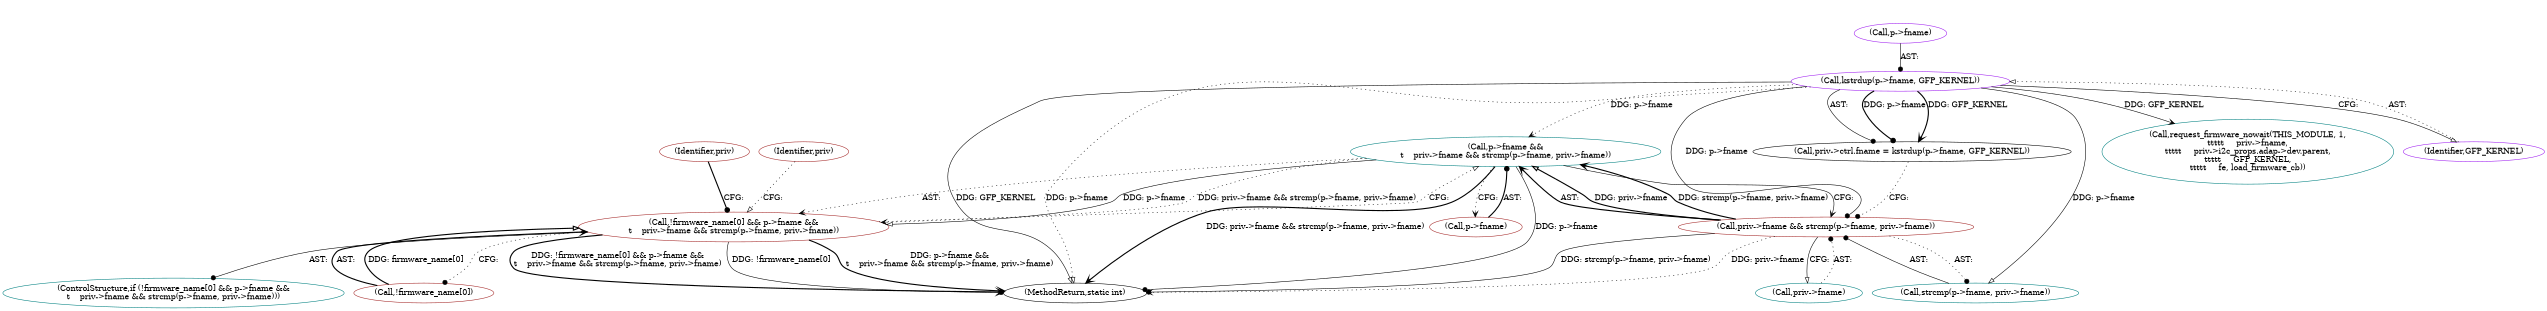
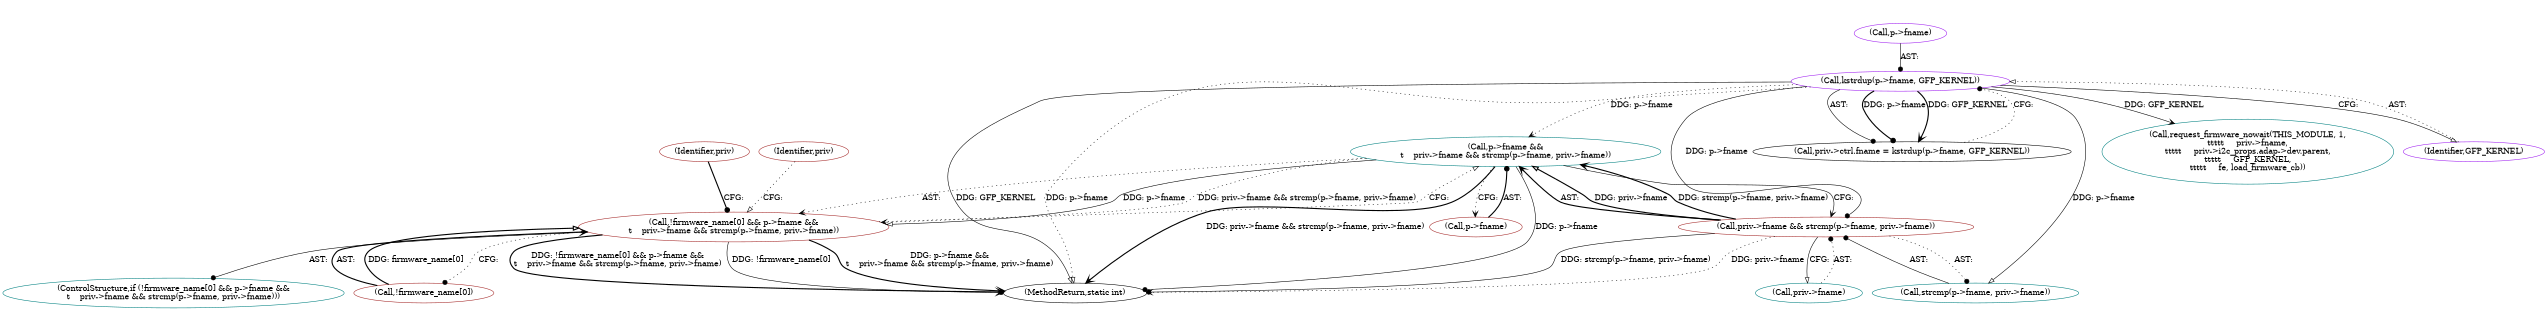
(1889, 194) -> (2011, 121)
